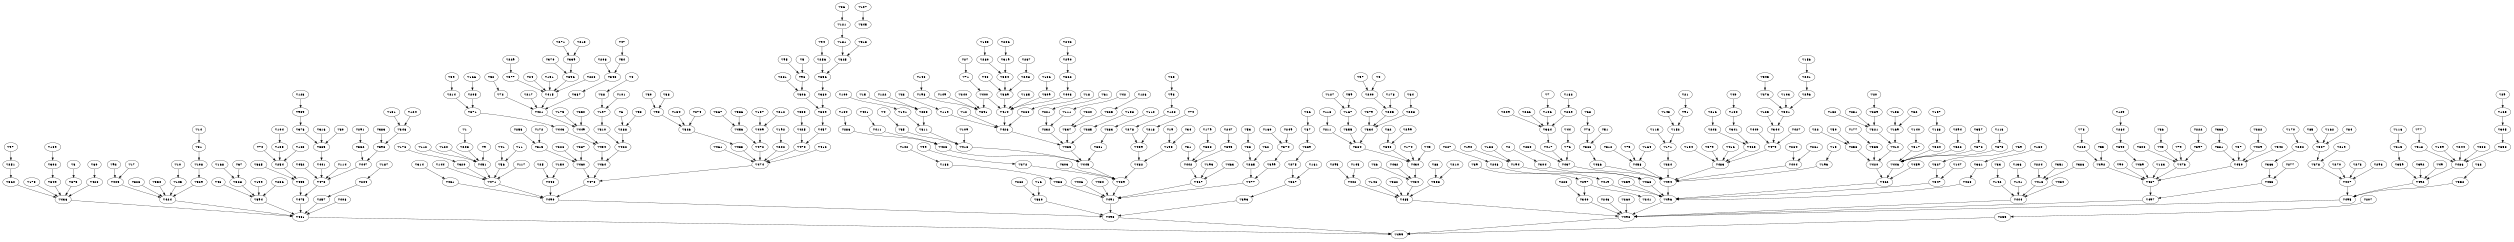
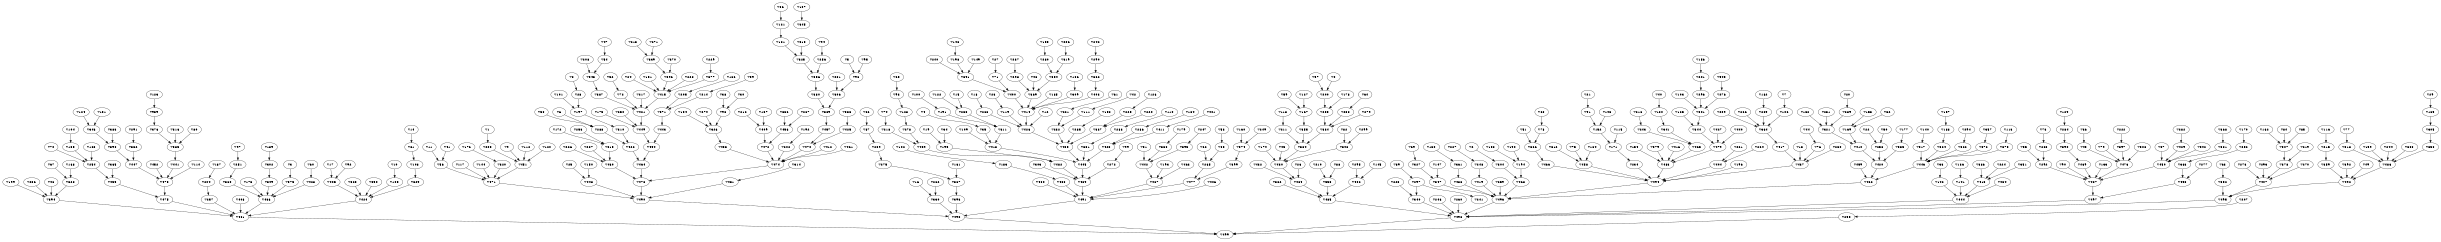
(984, 102) -> (988, 85)
(1830, 155) -> (1800, 155)
(1373, 182) -> none
